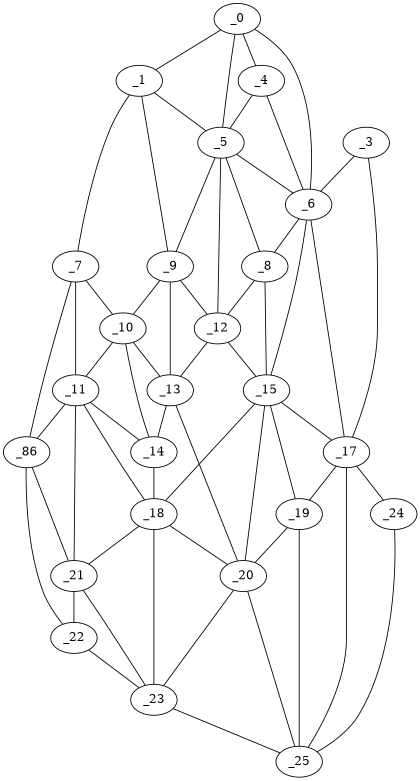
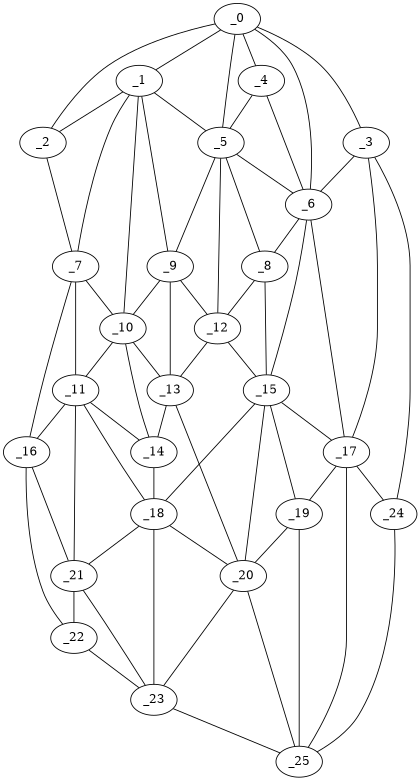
none -> (321, 65)
none -> (43, 143)
none -> (131, 204)
none -> (410, 325)
(27, 452) -> (27, 452)
